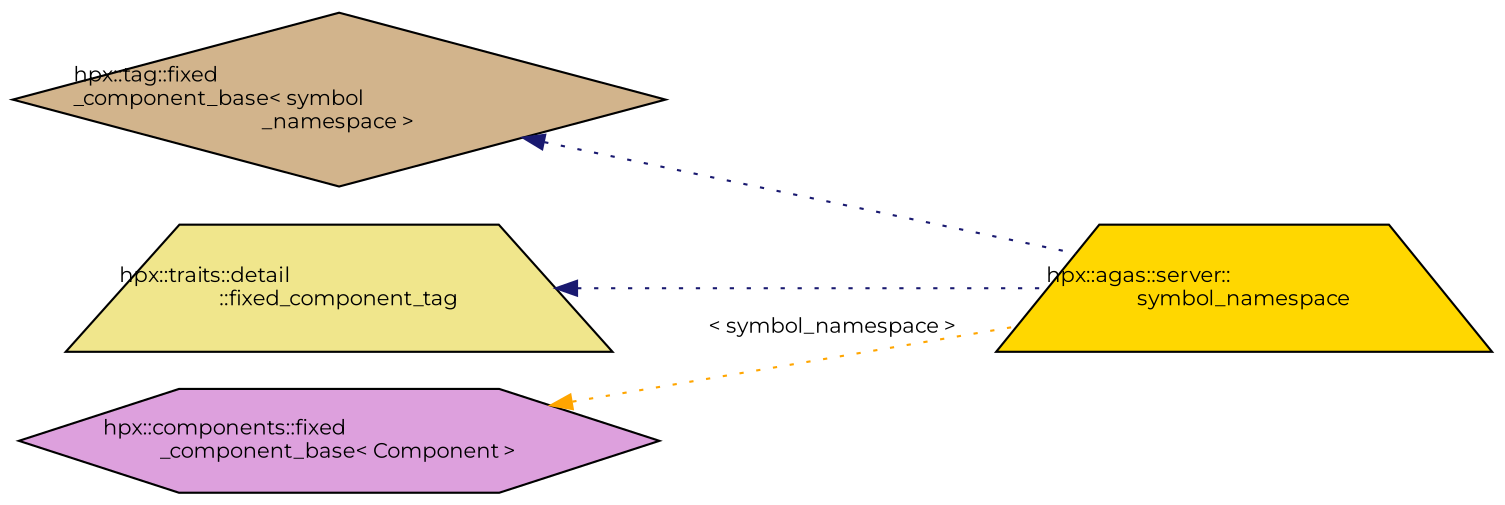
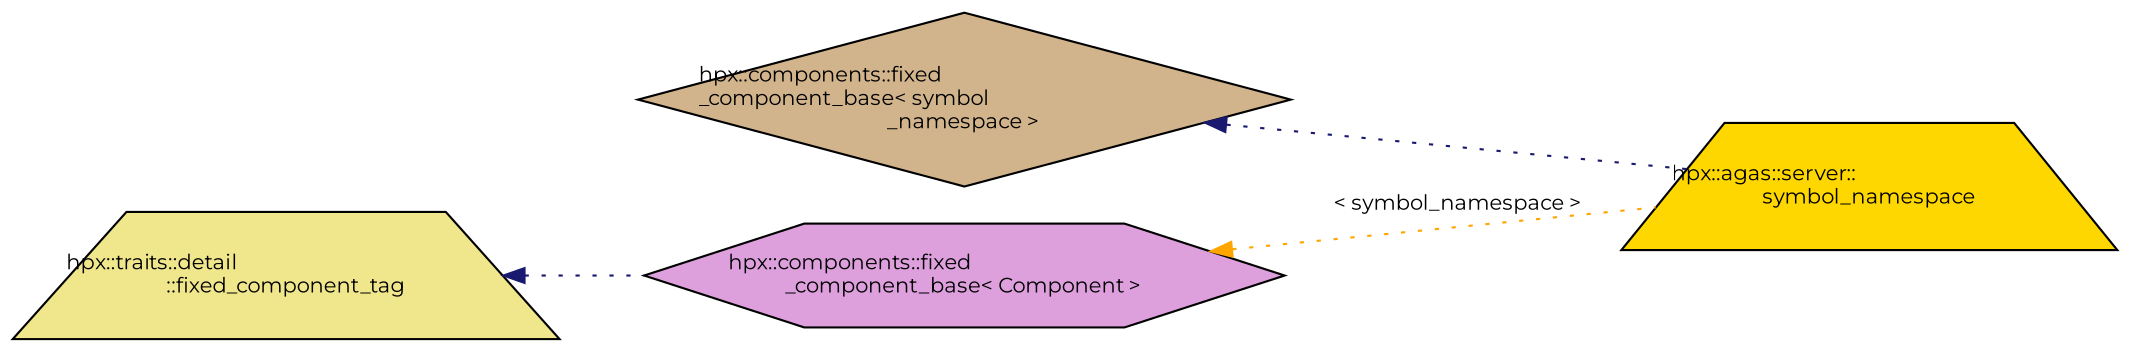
(339, 100) -> (964, 100)
(812, 288) -> (584, 276)
